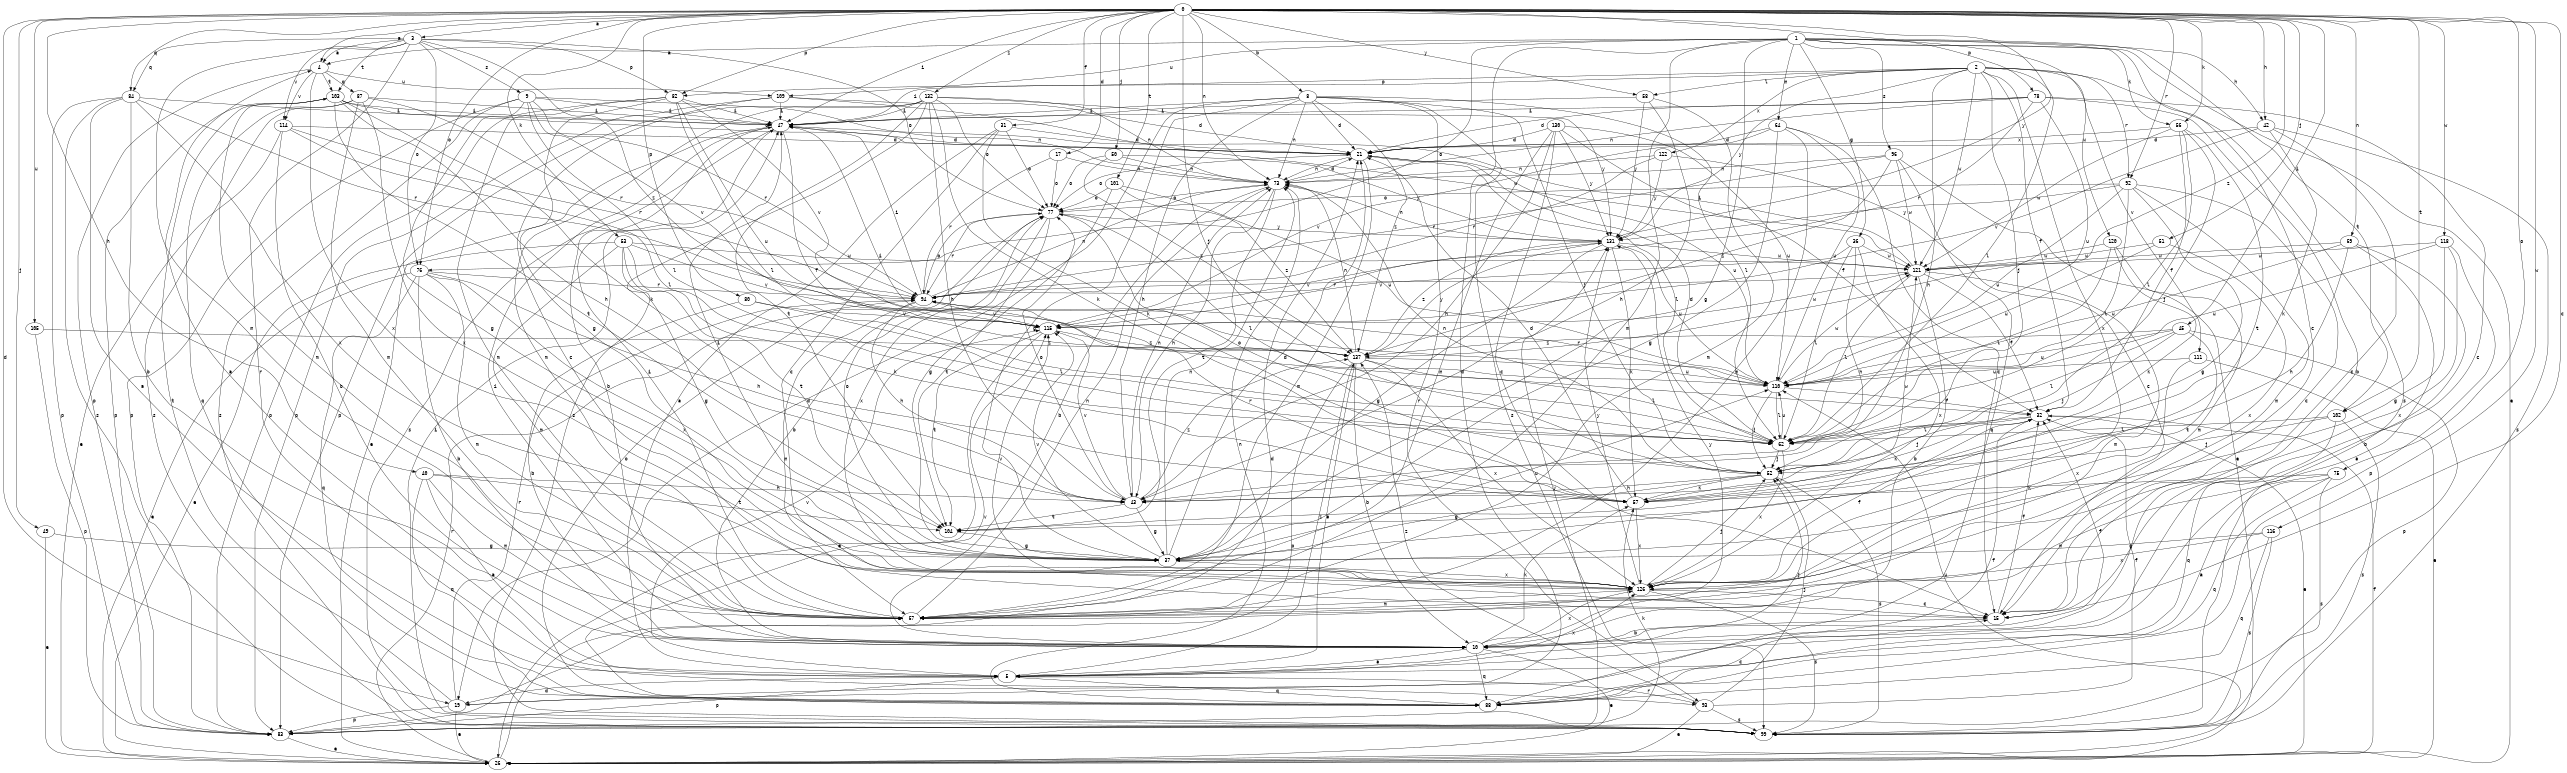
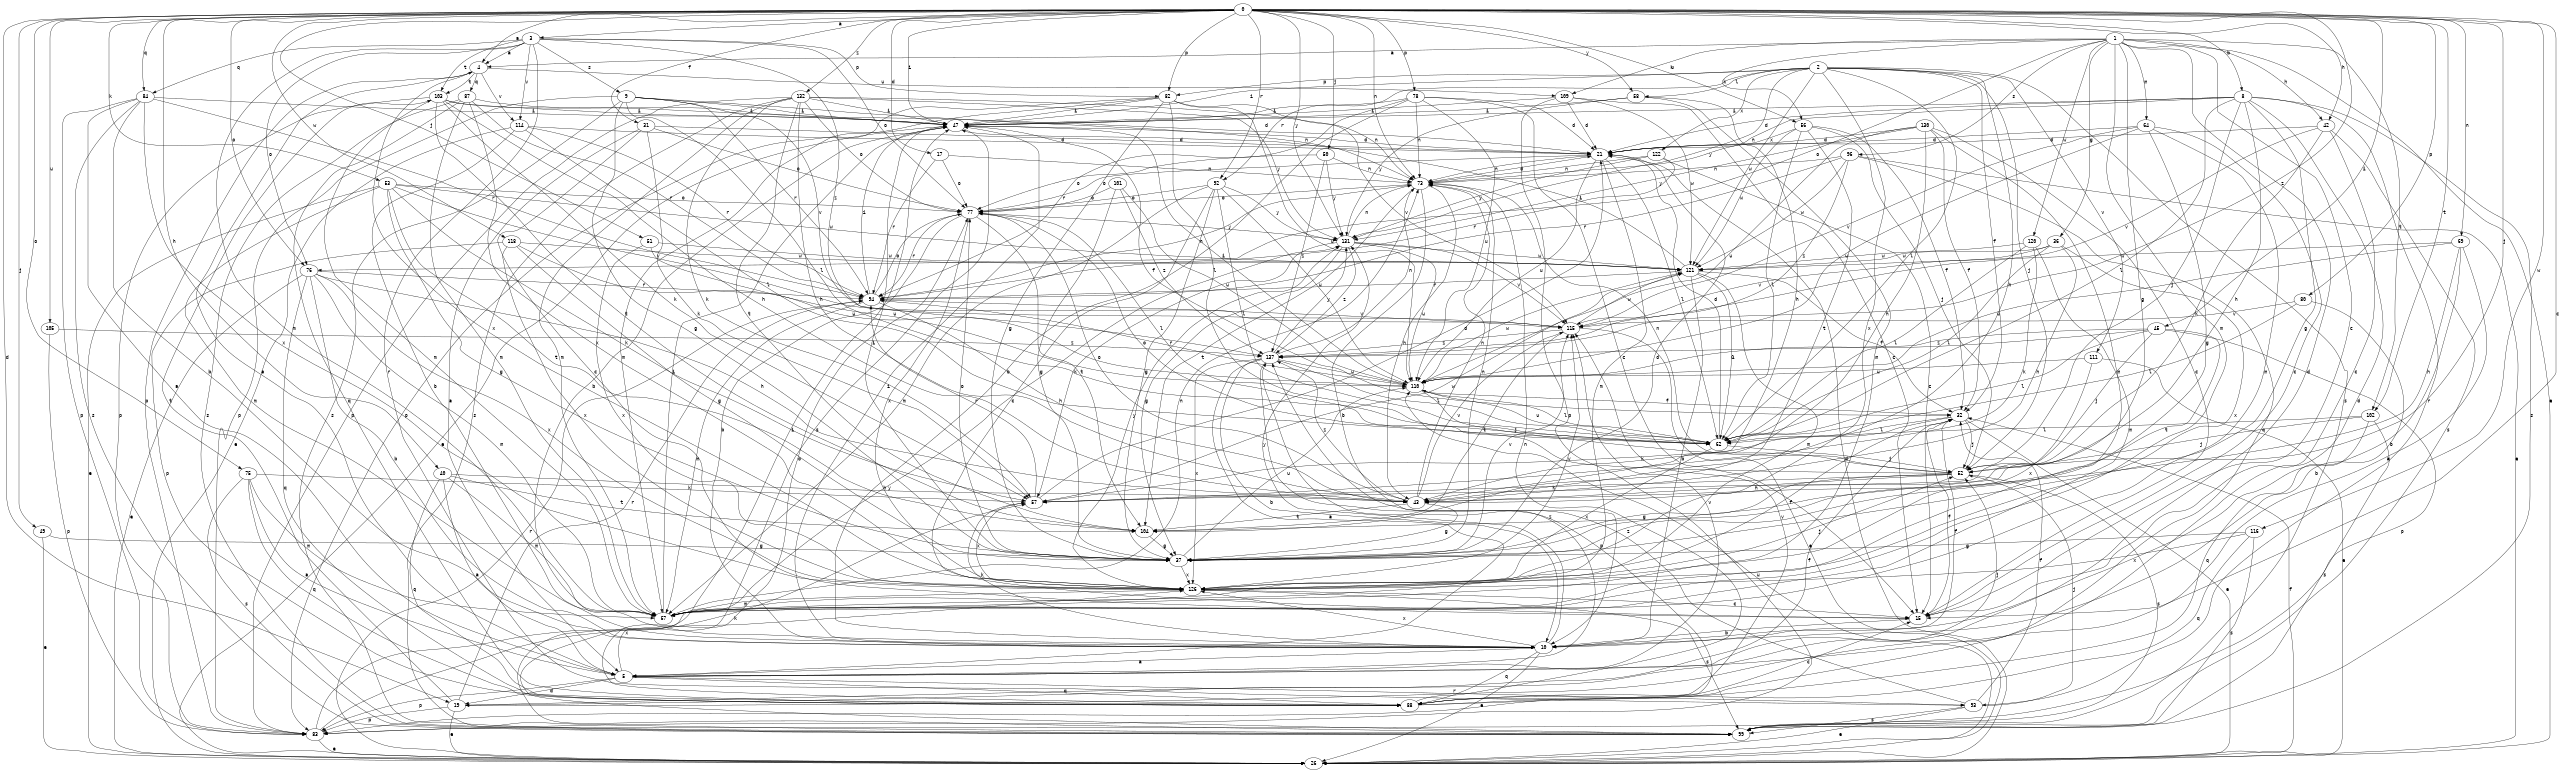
(1148, 90) -> none
none -> (677, 200)
(1402, 207) -> none
